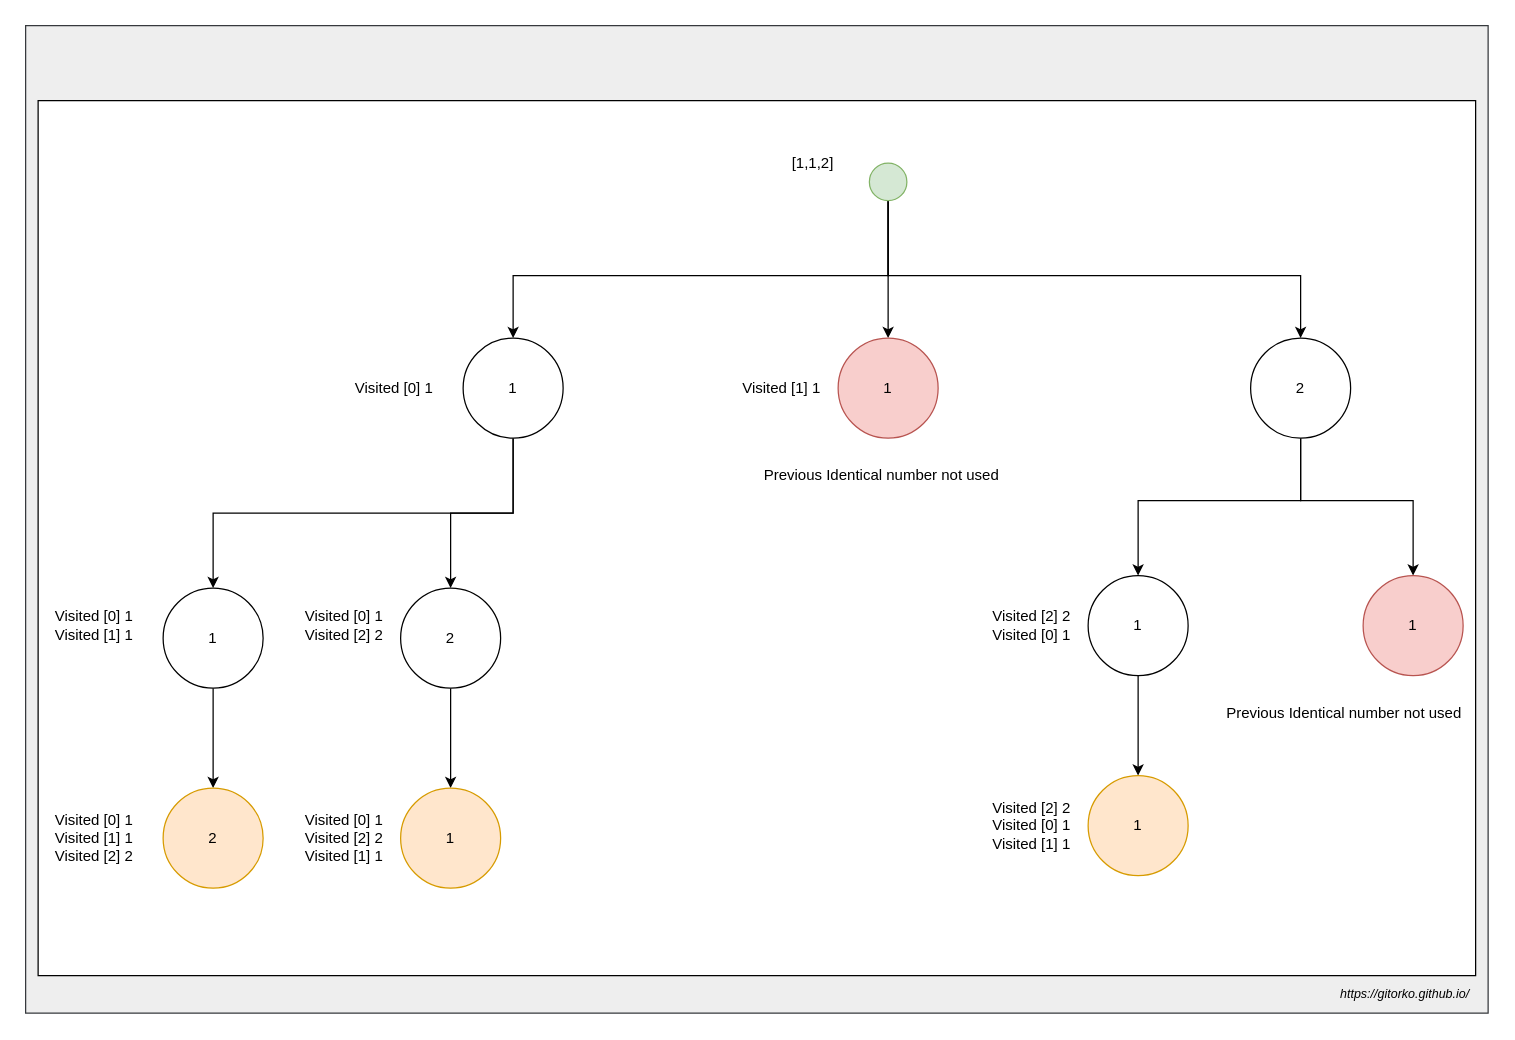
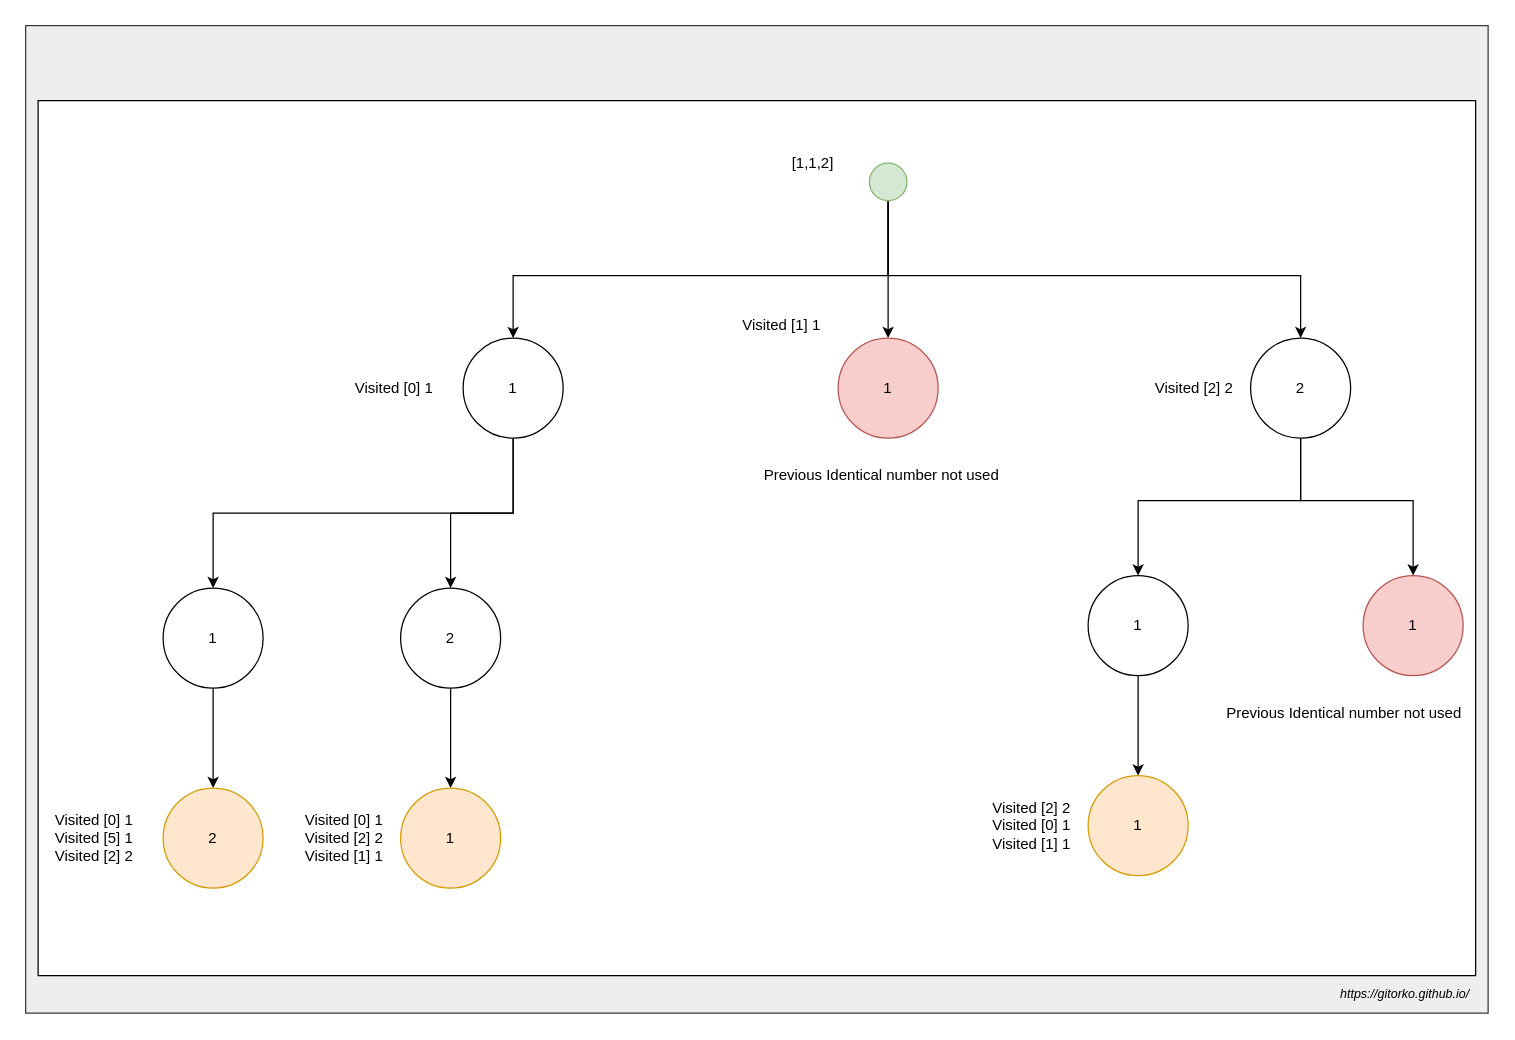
(782, 388) -> (782, 326)
none -> (1194, 388)
(94, 626) -> none
(344, 626) -> none
(1032, 626) -> none
(94, 838) -> (94, 838)
